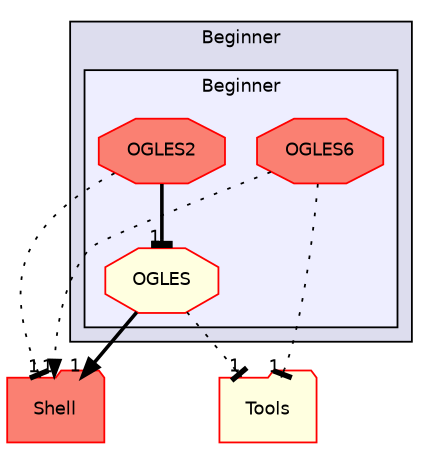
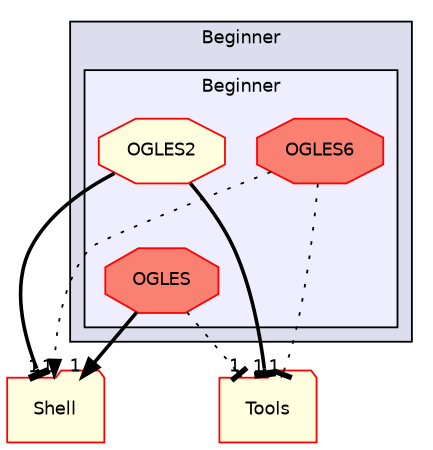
(162, 151) -> (162, 151)
(162, 203) -> (242, 270)
(29, 253) -> (29, 253)
(162, 281) -> (162, 281)
(56, 410) -> (56, 410)
